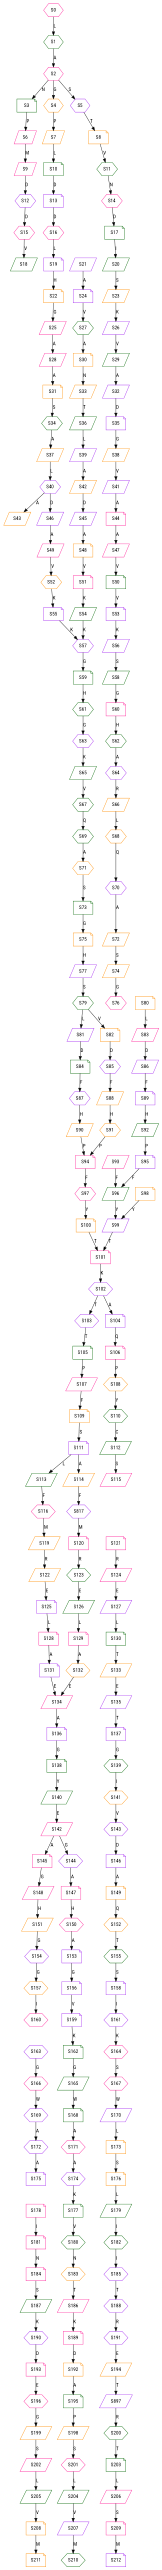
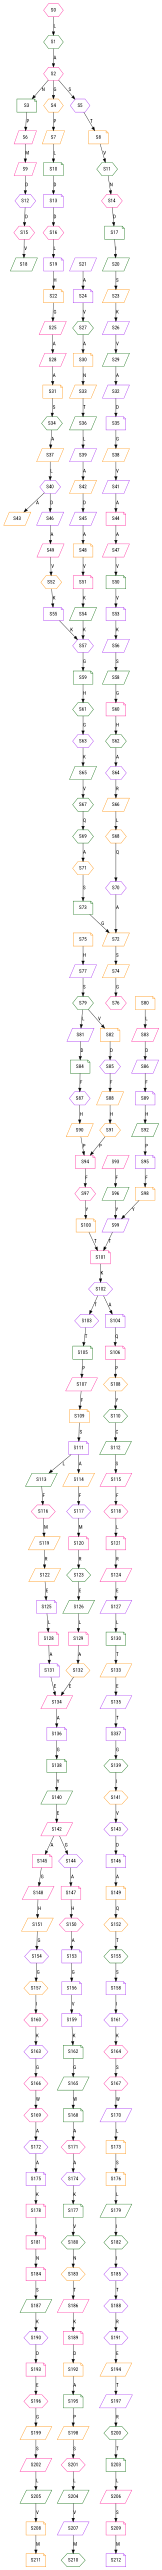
(83, 922) -> (98, 922)
(132, 1176) -> (145, 1176)
(79, 1512) -> (79, 1512)
none -> (116, 1512)
(116, 1734) -> (116, 1734)
none -> (36, 2034)
(36, 2115) -> (36, 2115)
none -> (36, 2193)
(116, 2401) -> (116, 2401)
